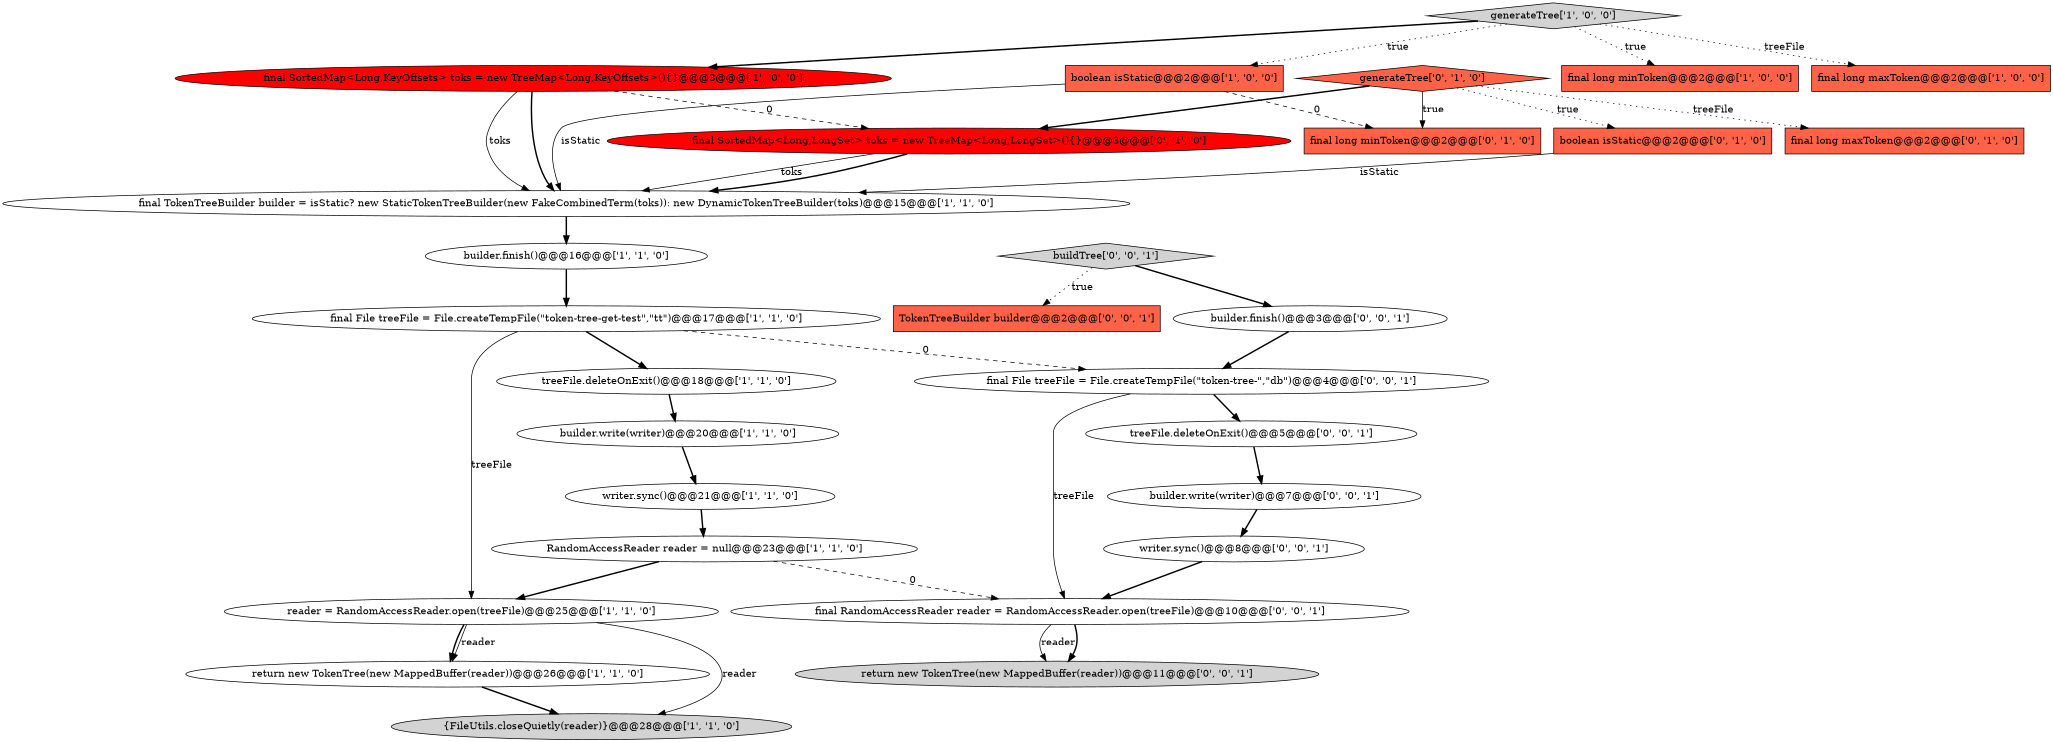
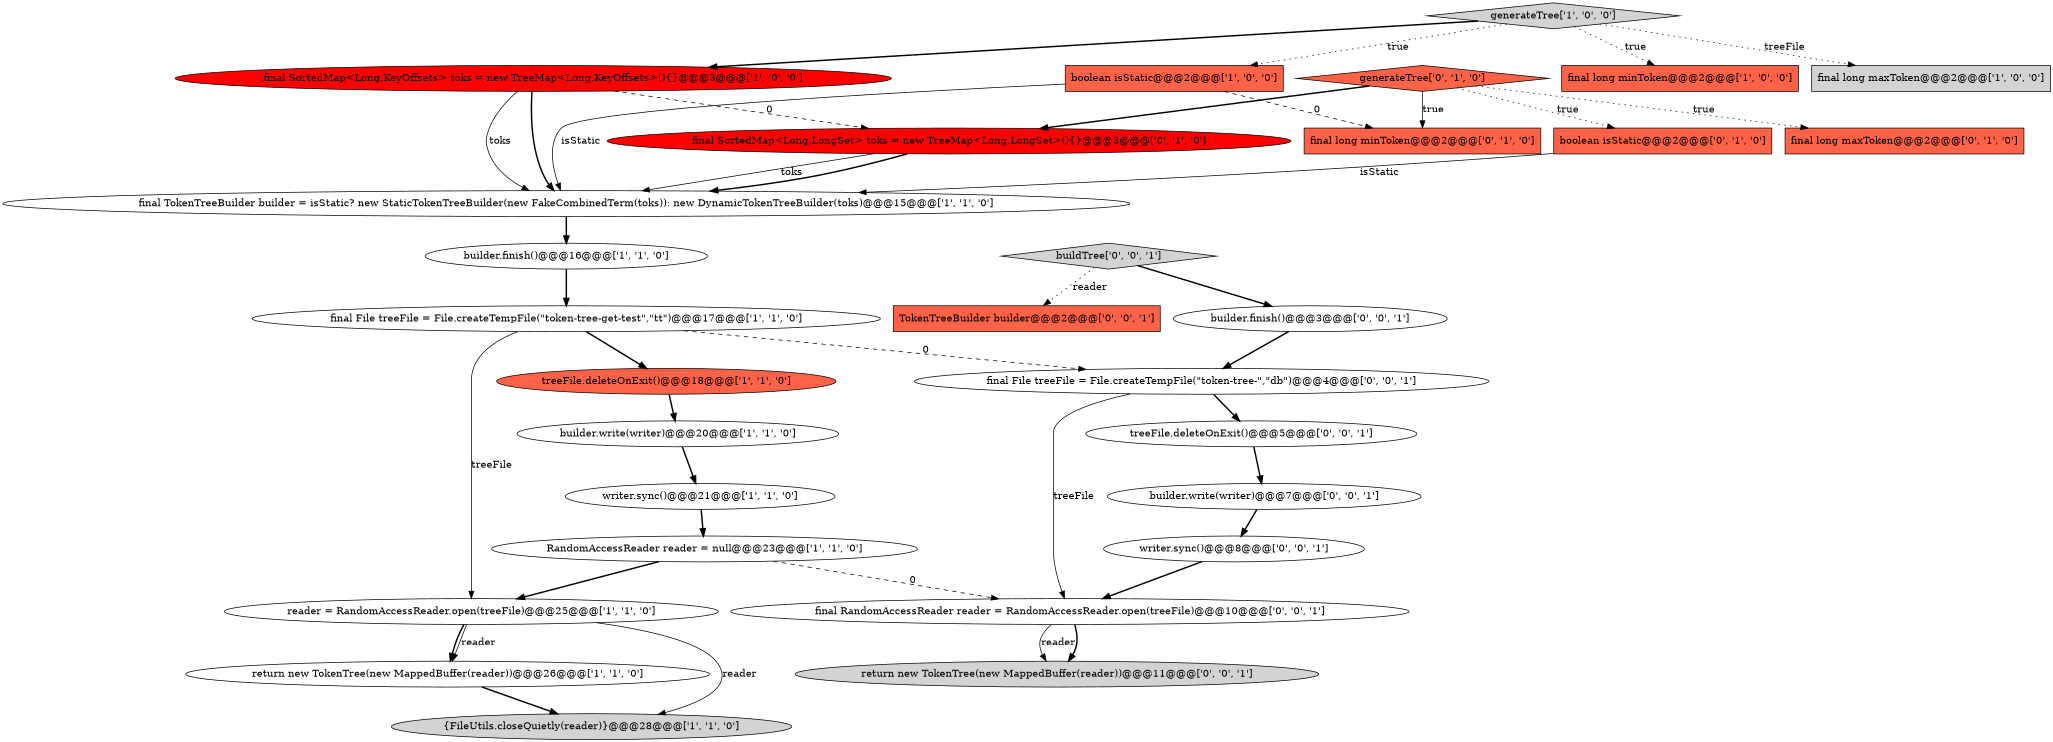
(1931, 78) -> (1931, 78)
(1714, 110) -> (1704, 110)
(1083, 287) -> (1090, 287)
(666, 381) -> (666, 381)
